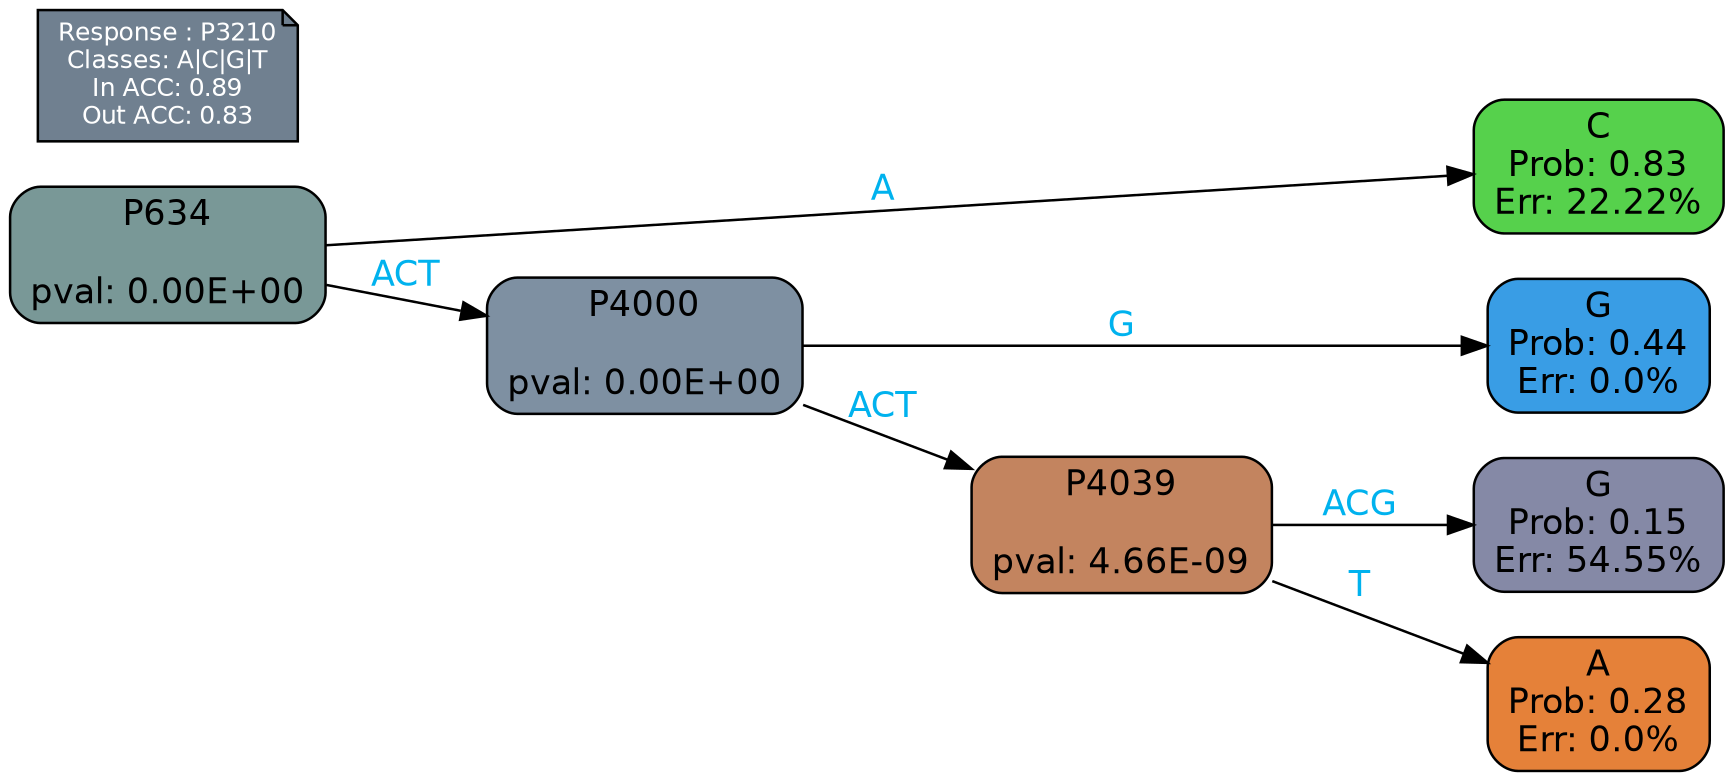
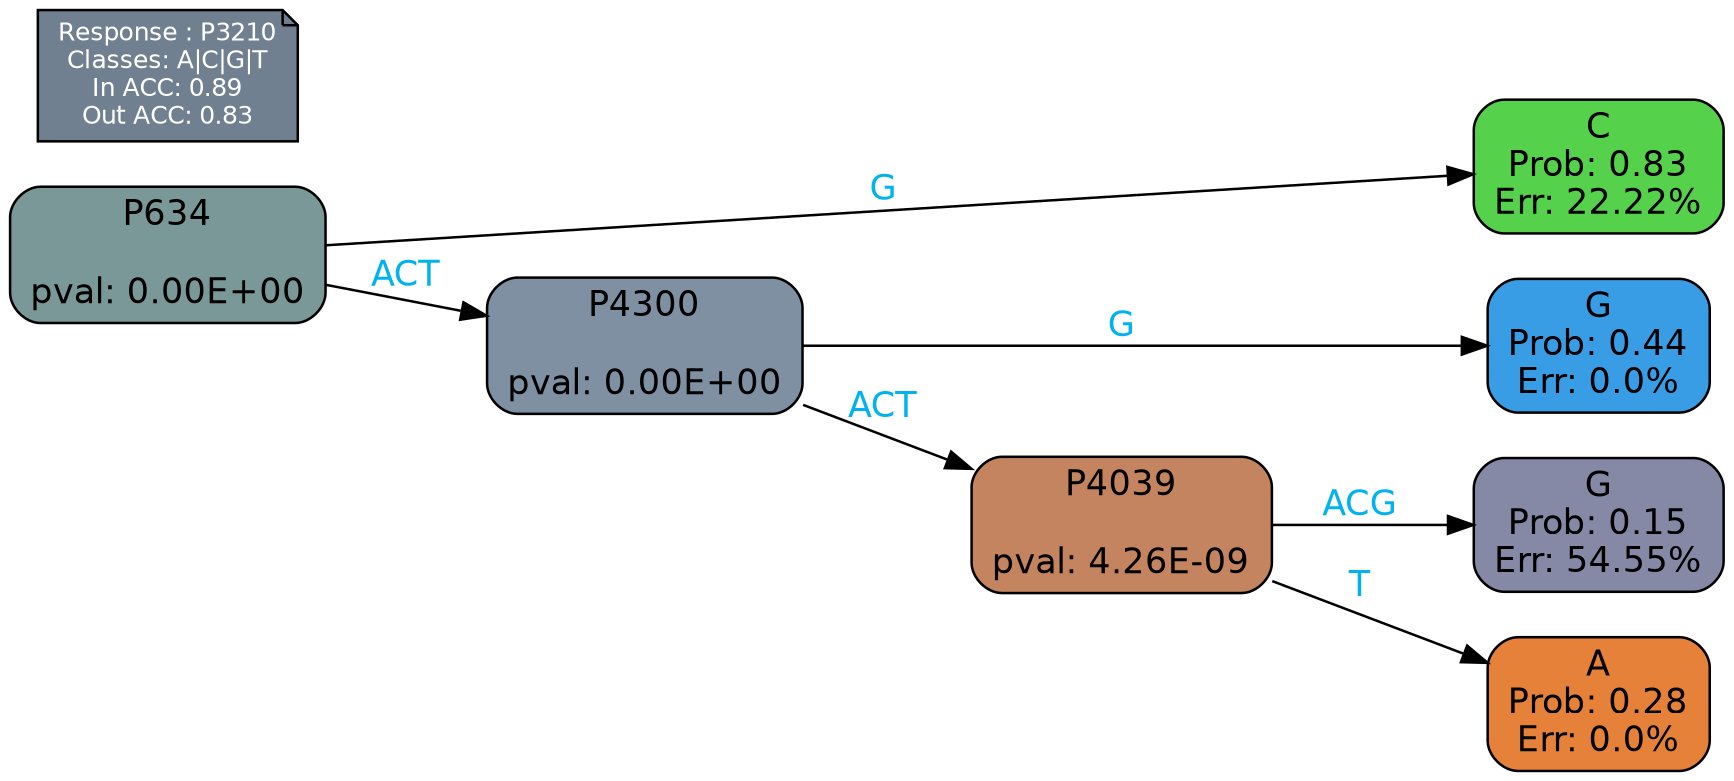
(883, 191) -> (883, 191)
(645, 346) -> (645, 346)
(1122, 525) -> (1122, 525)
